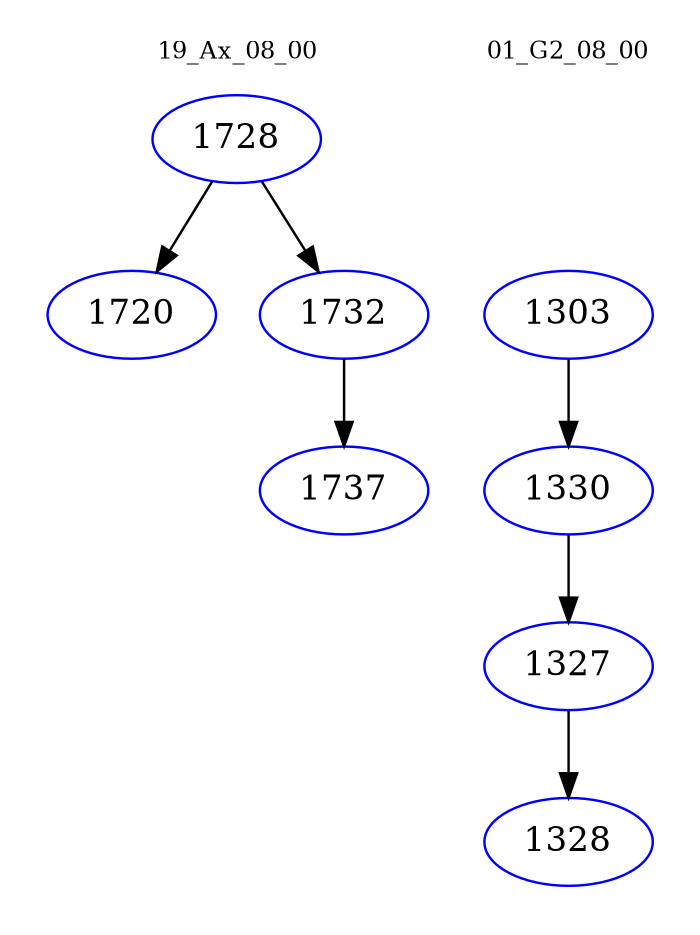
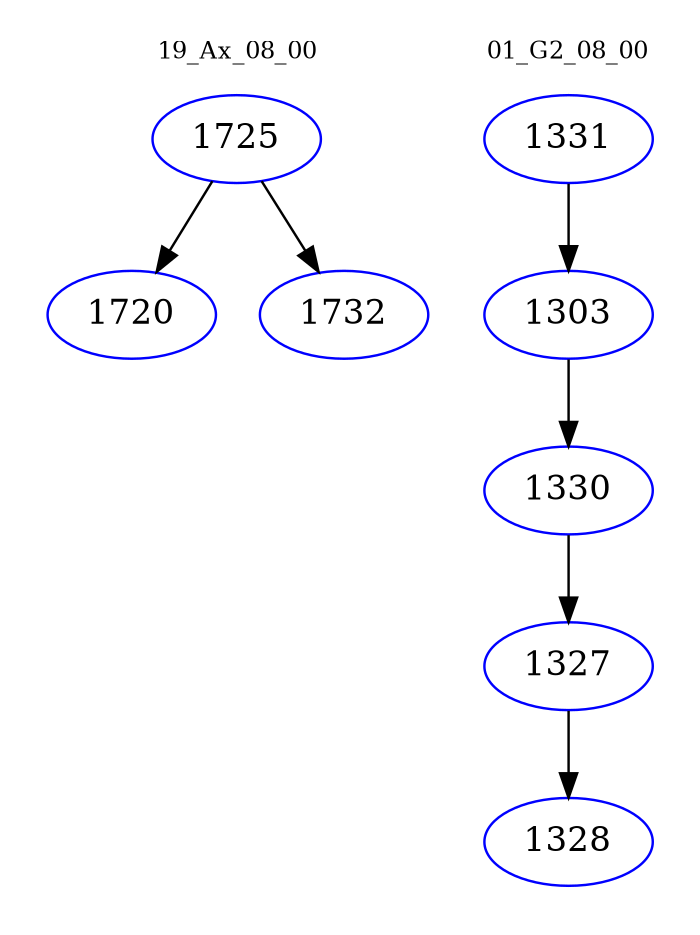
(237, 139) -> (237, 139)
none -> (569, 139)
(344, 490) -> none
